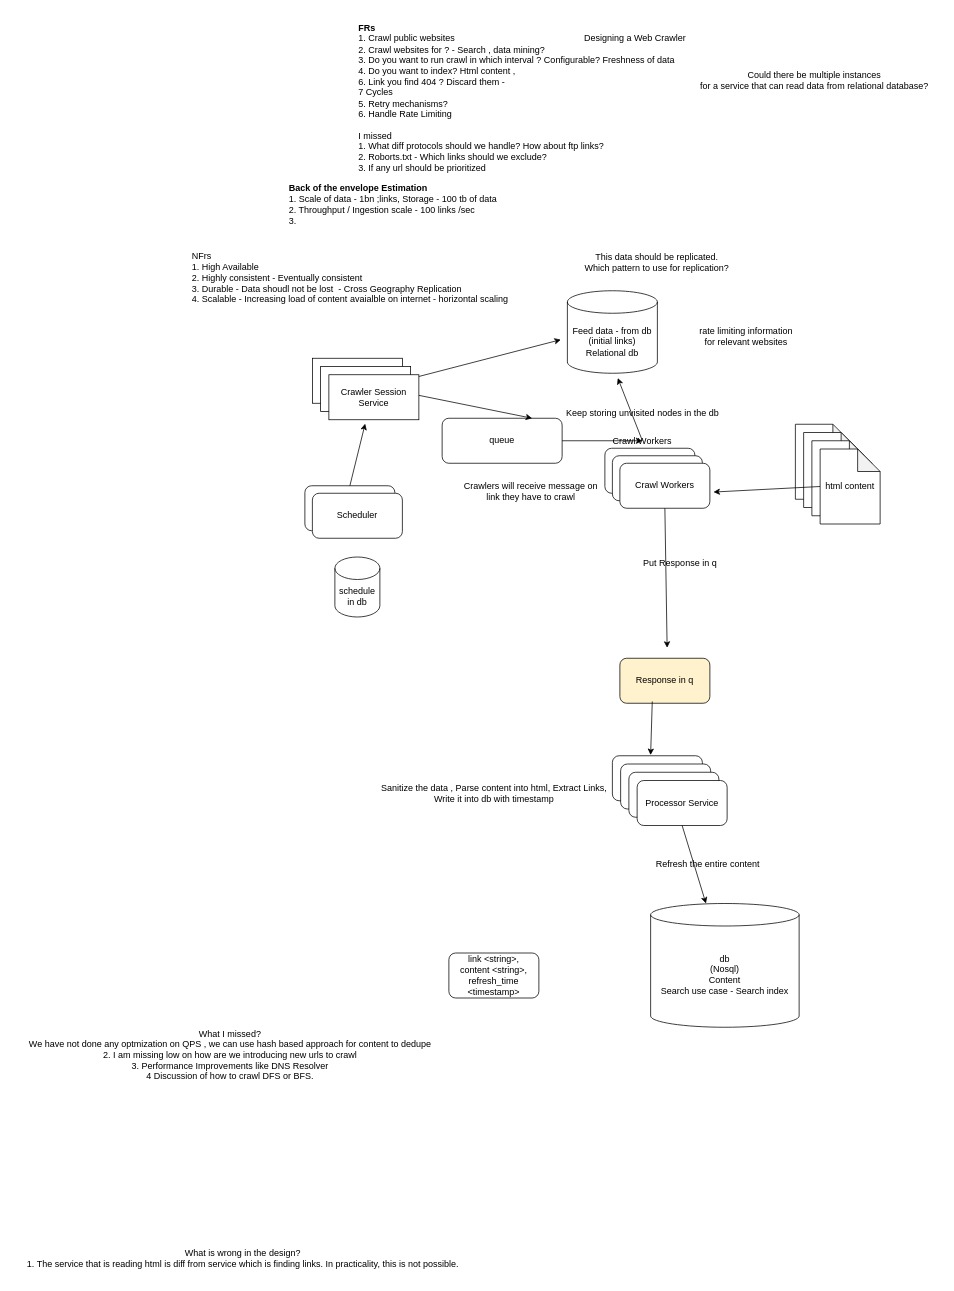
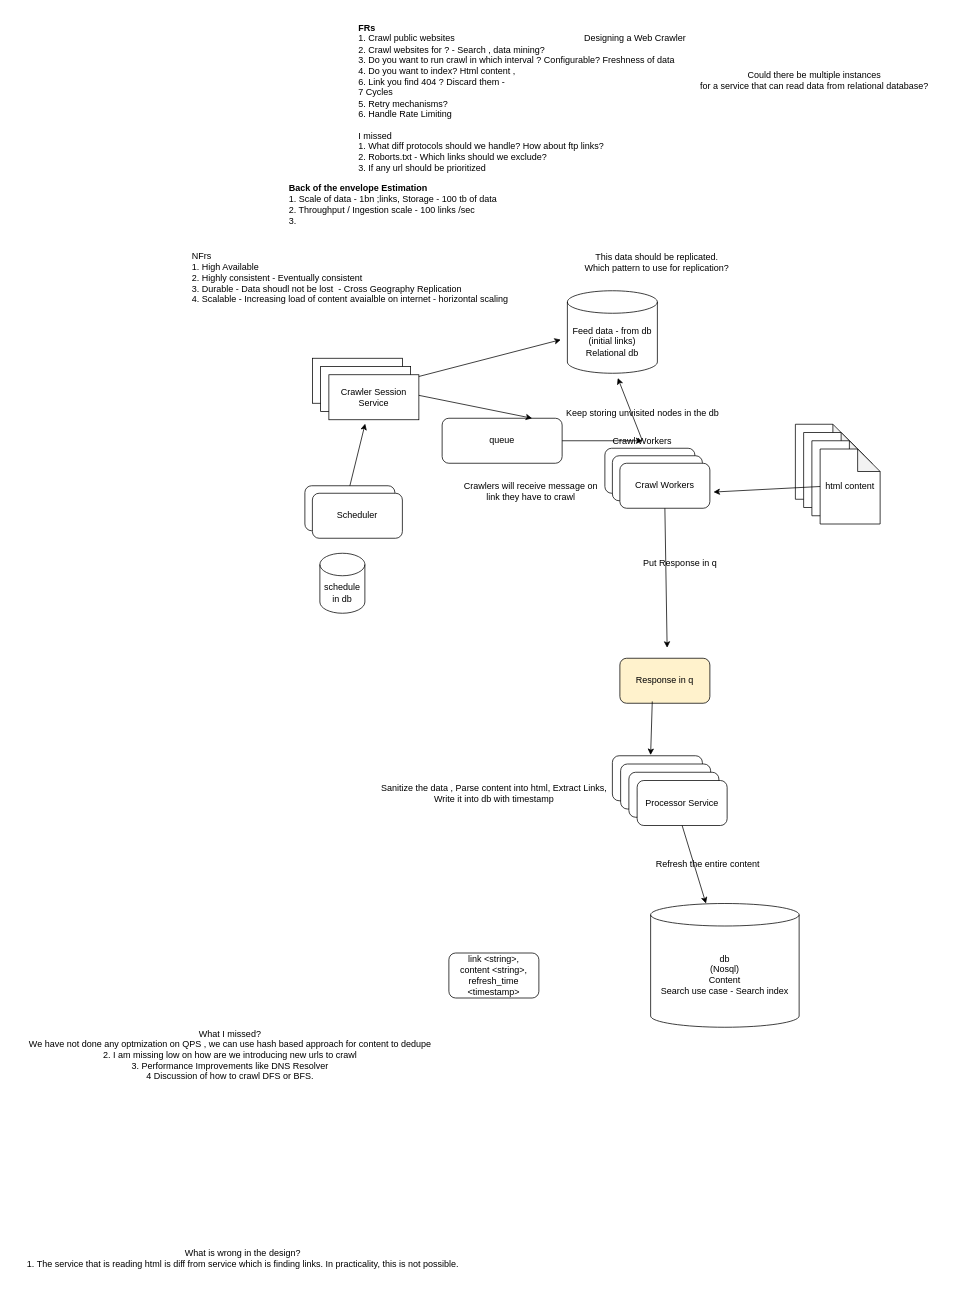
(746, 336) -> none
(357, 587) -> (342, 583)
